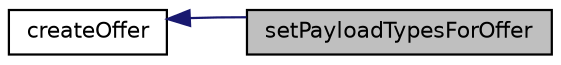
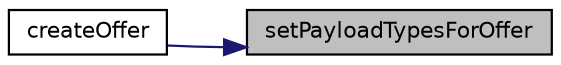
(218, 17) -> (196, 47)
